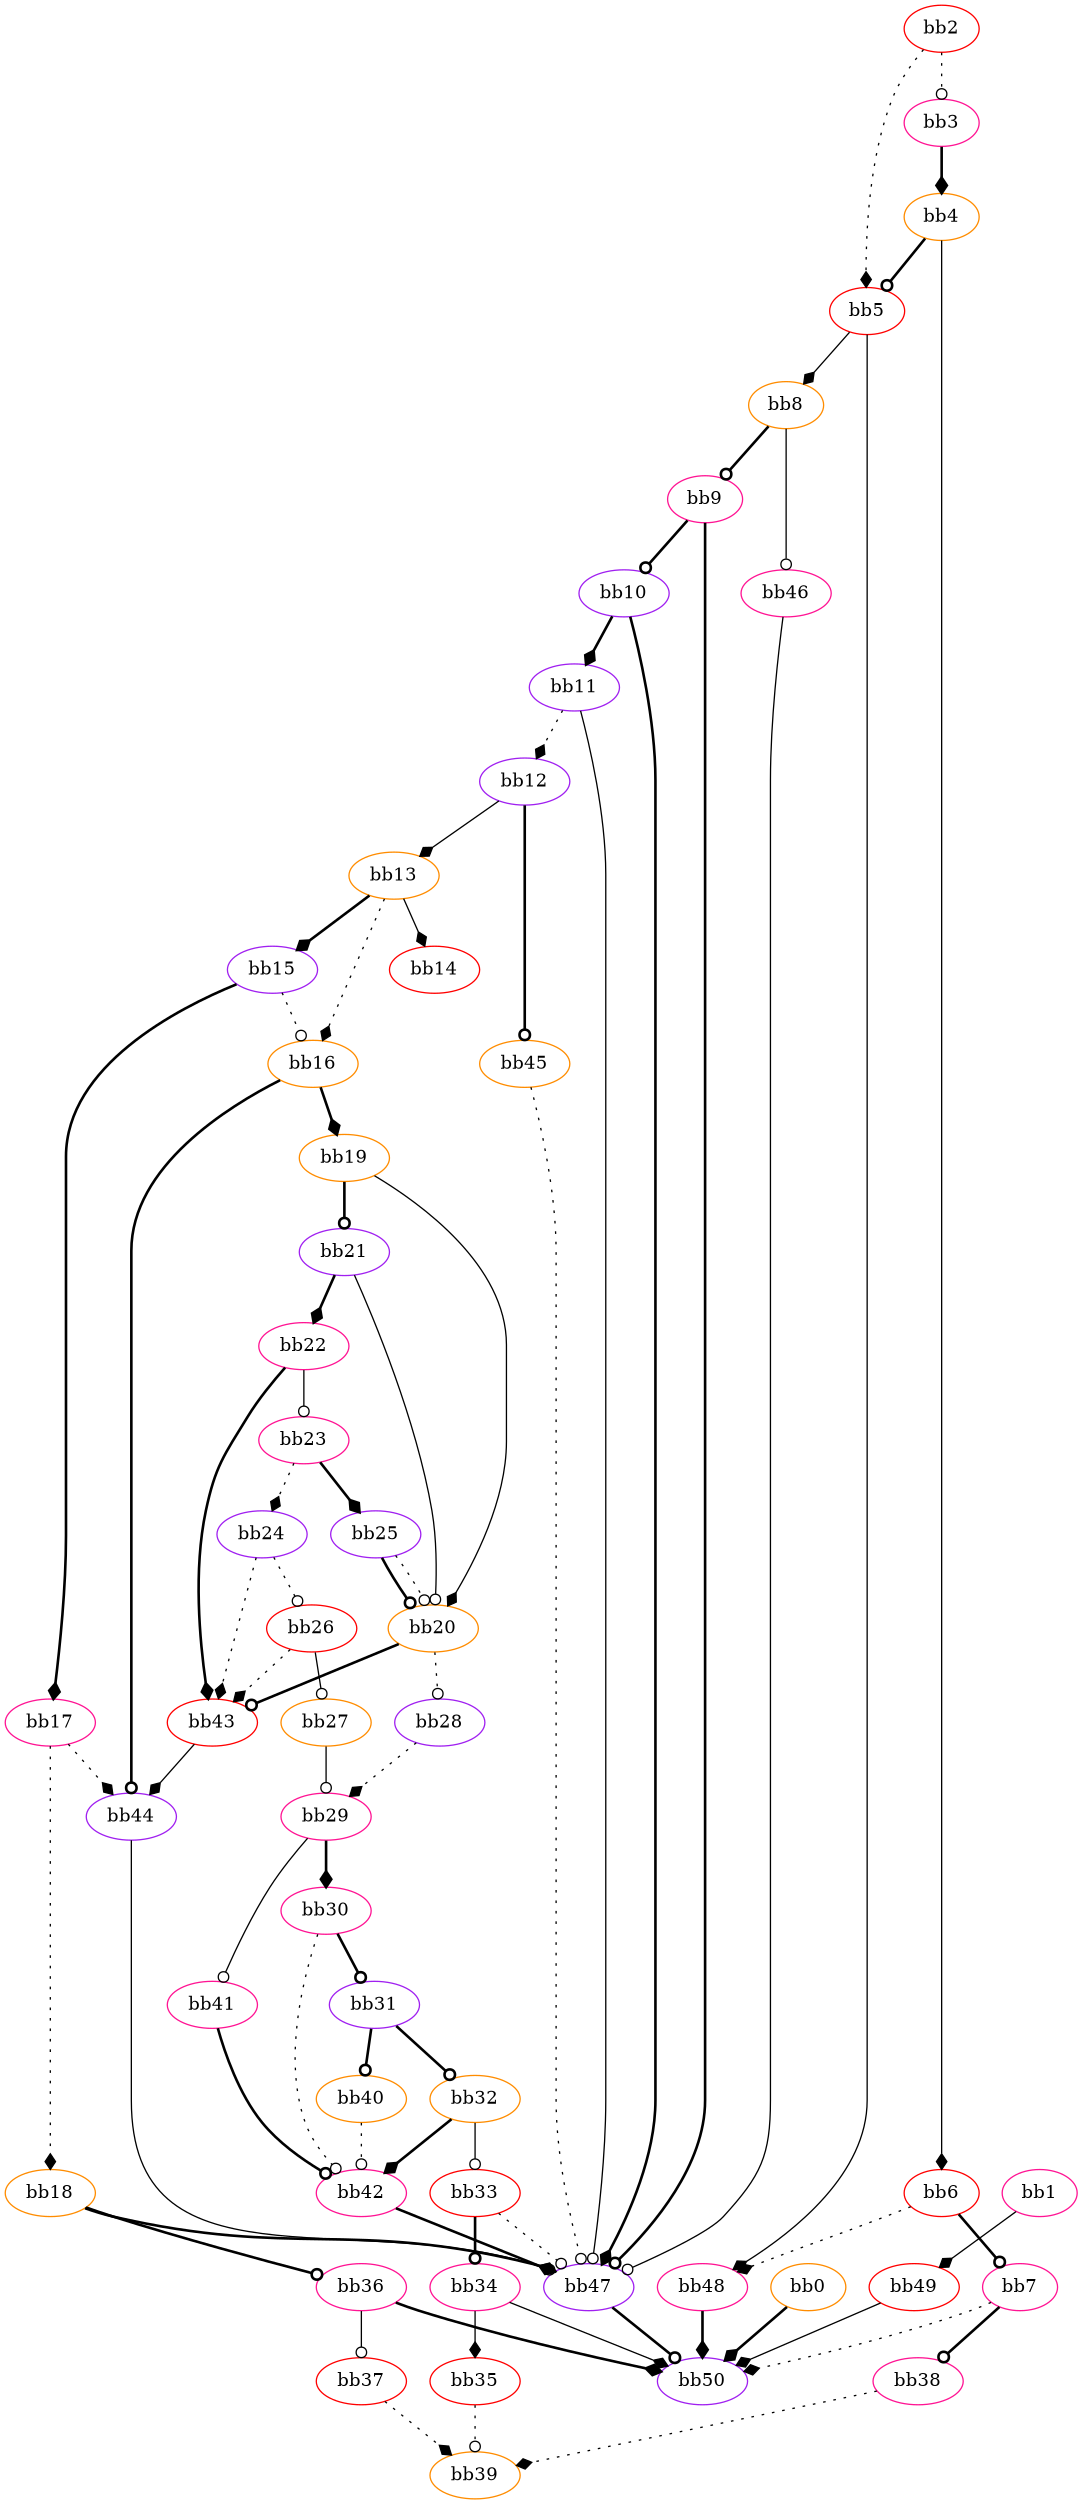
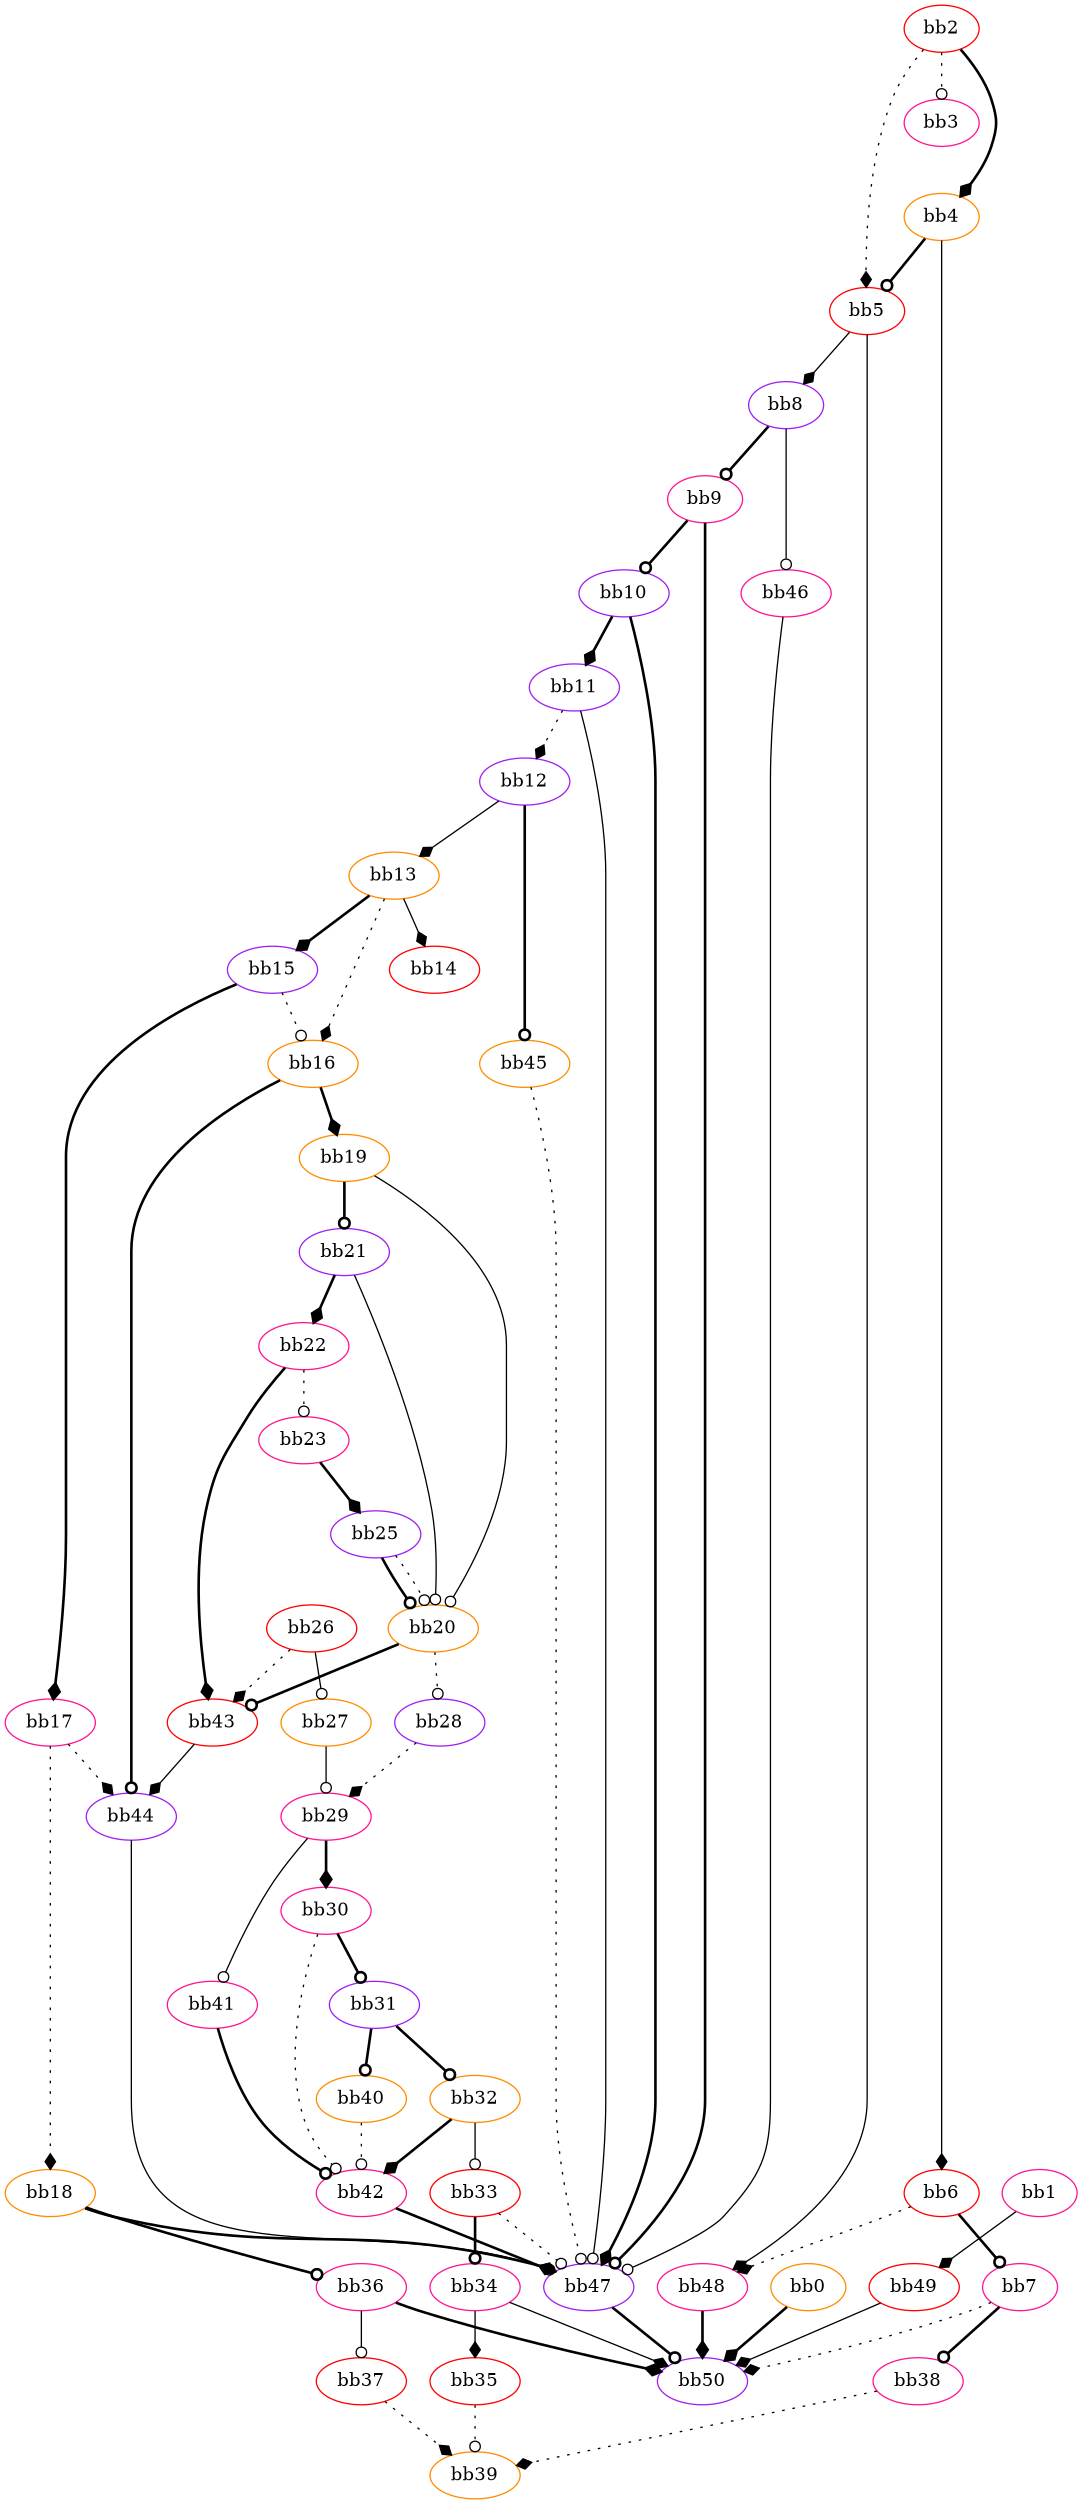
(942, 162) -> (995, 115)
(786, 405) -> (786, 405)
(506, 1365) -> (506, 1365)
(304, 1388) -> (304, 1388)
(262, 1534) -> none
